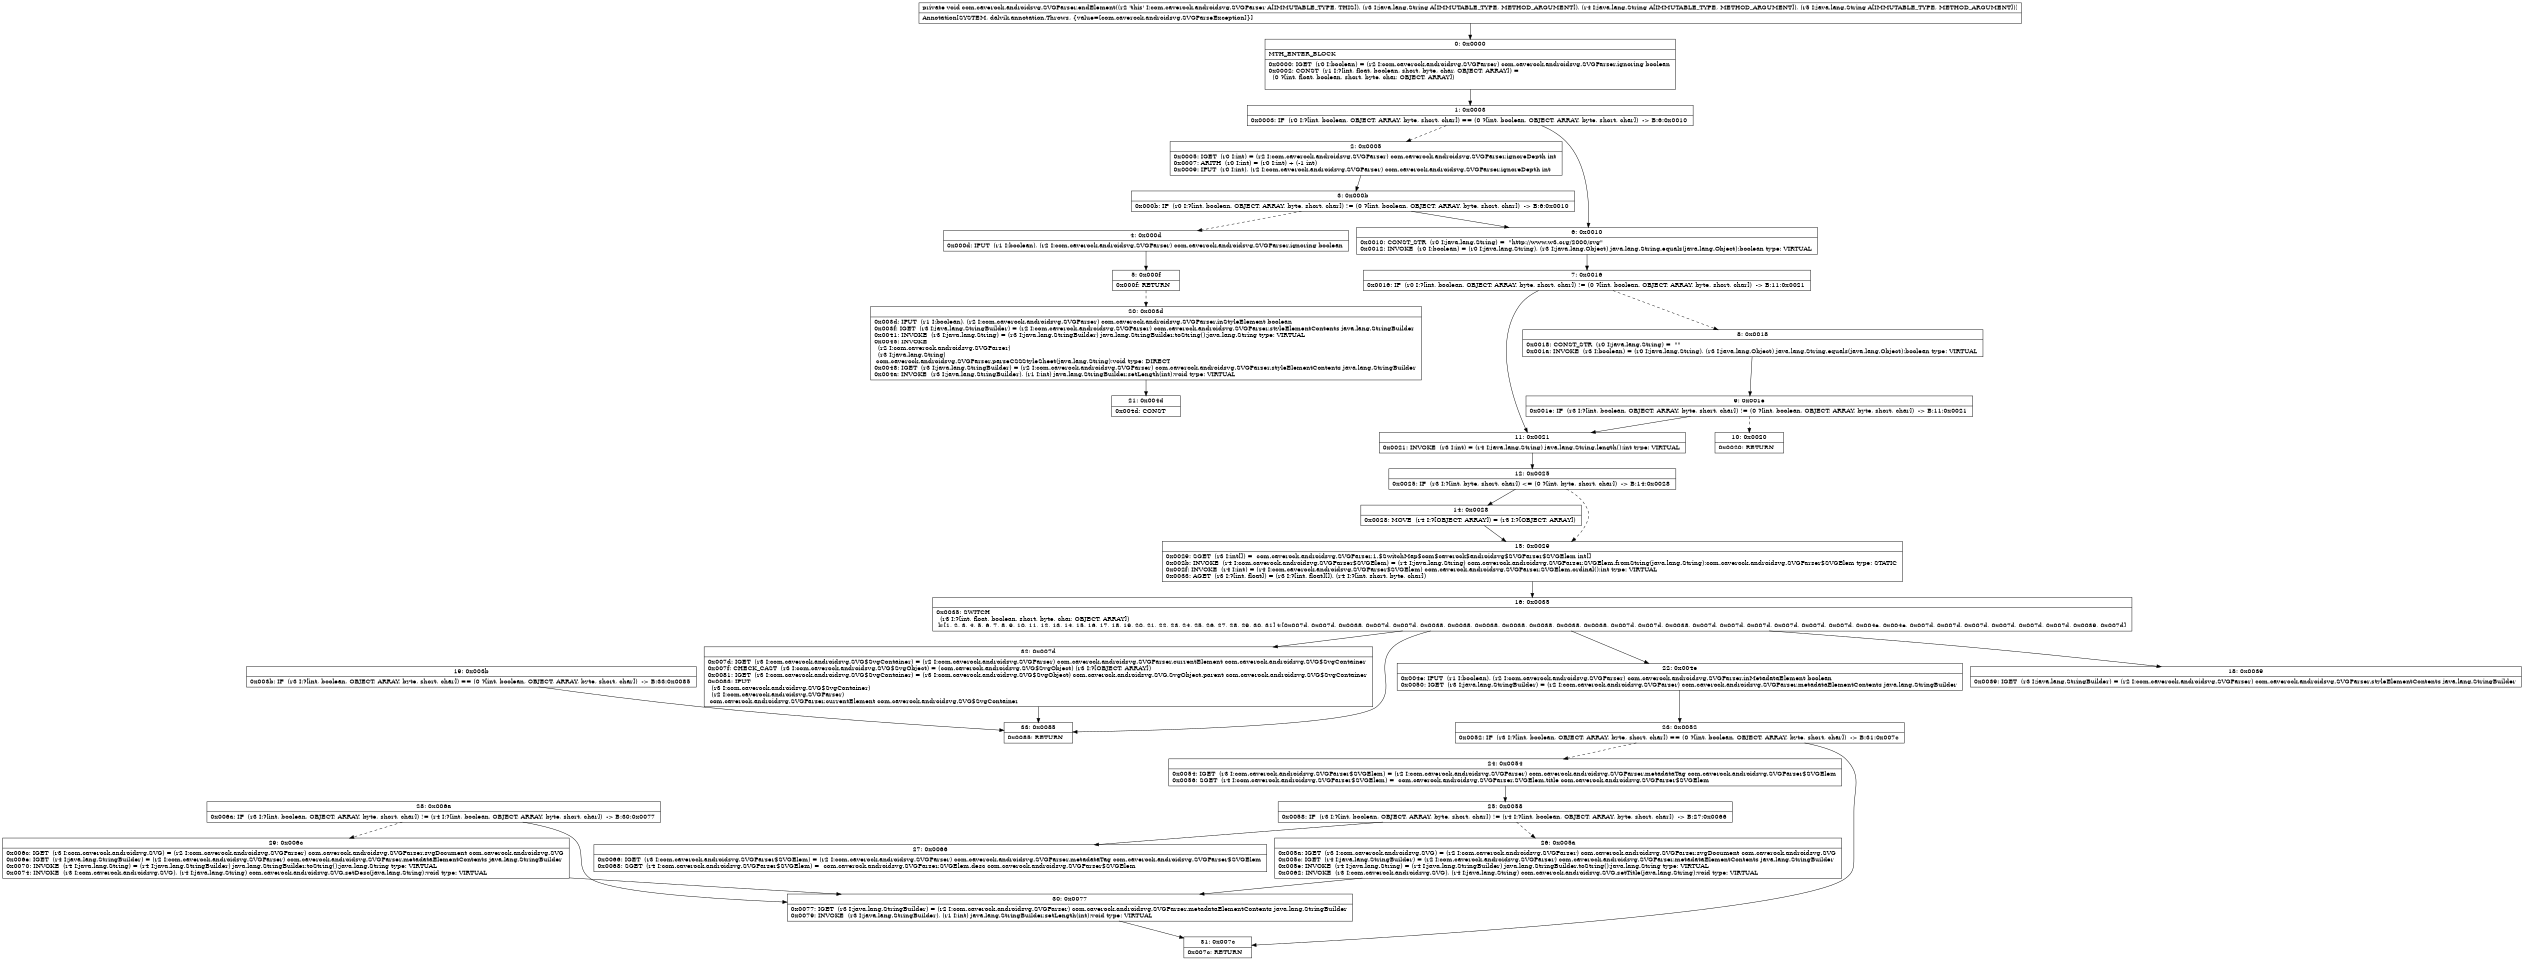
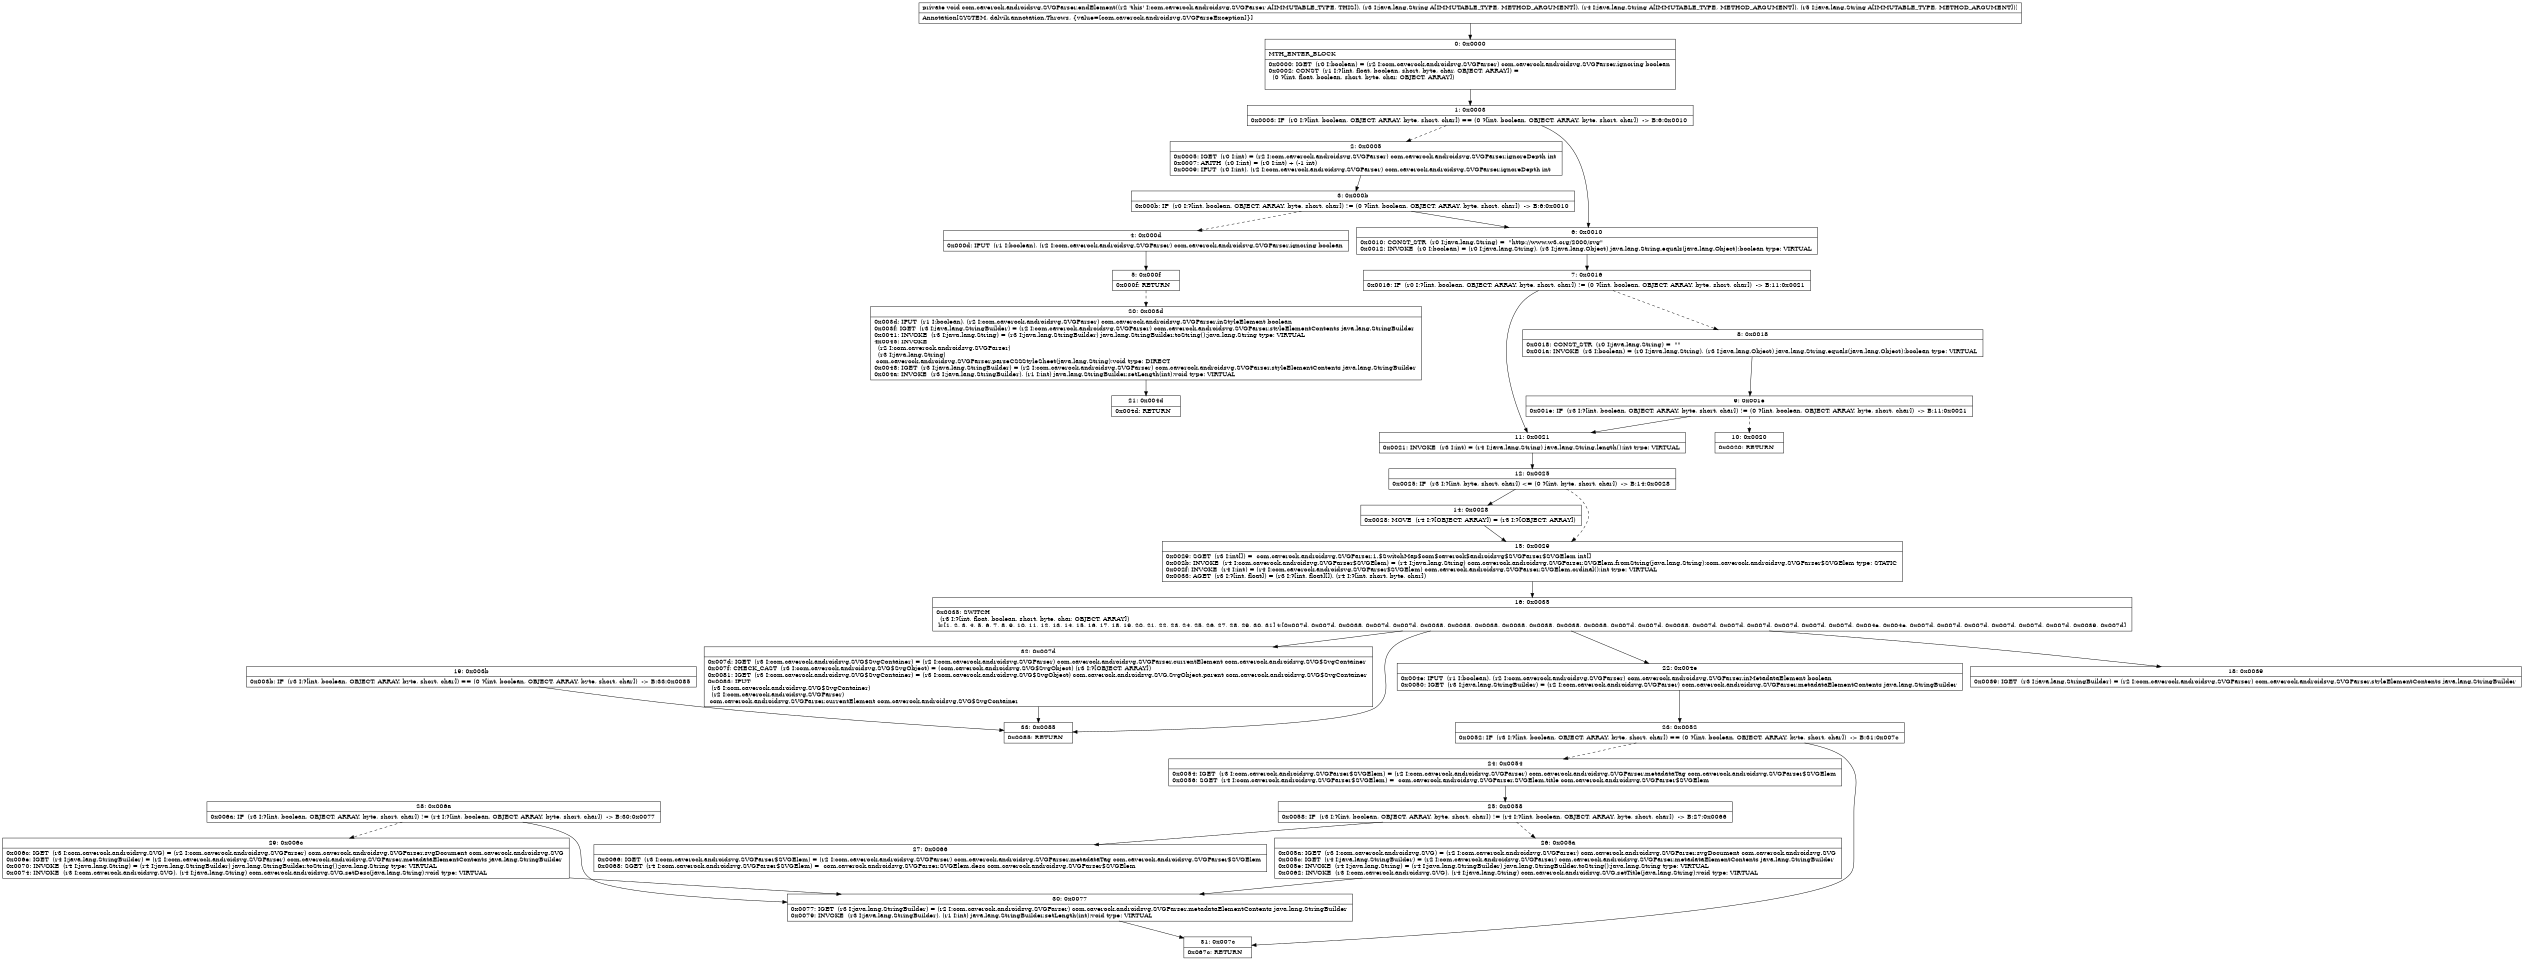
(903, 342) -> (903, 342)
(1143, 411) -> (1146, 411)
(1218, 952) -> (1218, 952)
